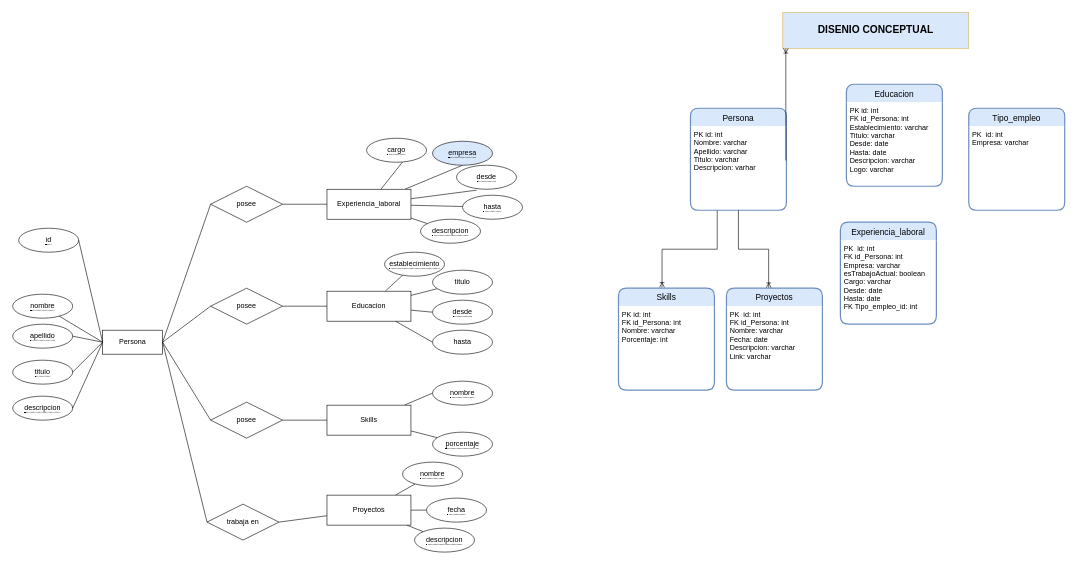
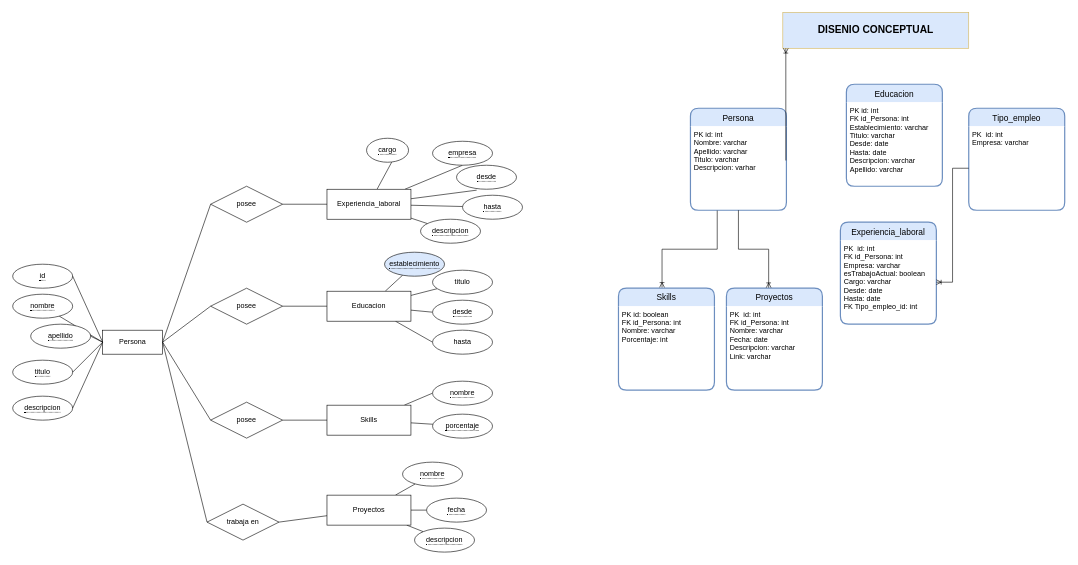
(866, 110) -> (866, 110)
(396, 150) -> (387, 150)
(462, 153) -> (462, 153)
none -> (953, 225)
(48, 240) -> (42, 276)
(414, 264) -> (414, 264)
(637, 314) -> (645, 314)
(42, 336) -> (60, 336)
(462, 444) -> (462, 426)
